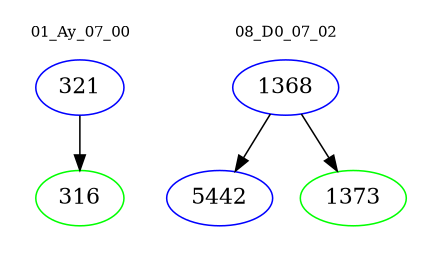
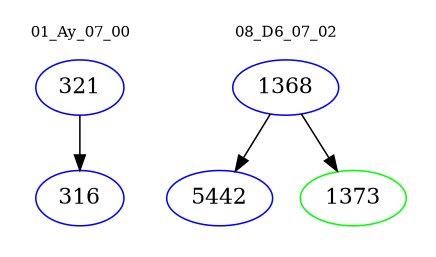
(286, 33) -> (286, 33)
(80, 198) -> (80, 198)
